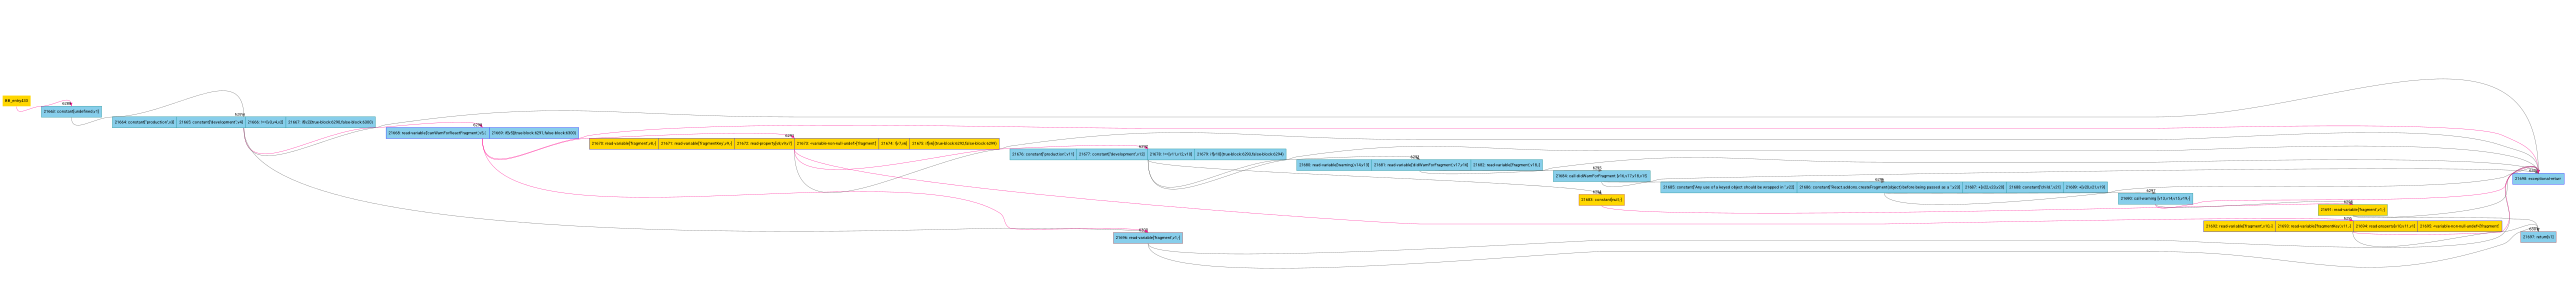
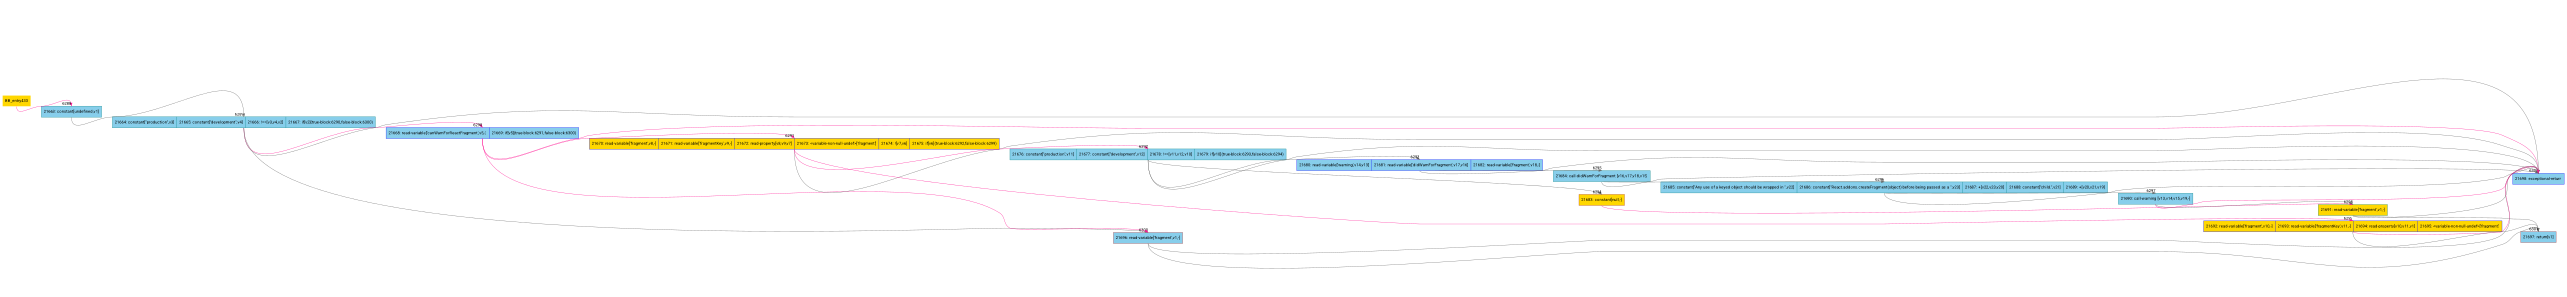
(1420, 165) -> (1420, 165)
